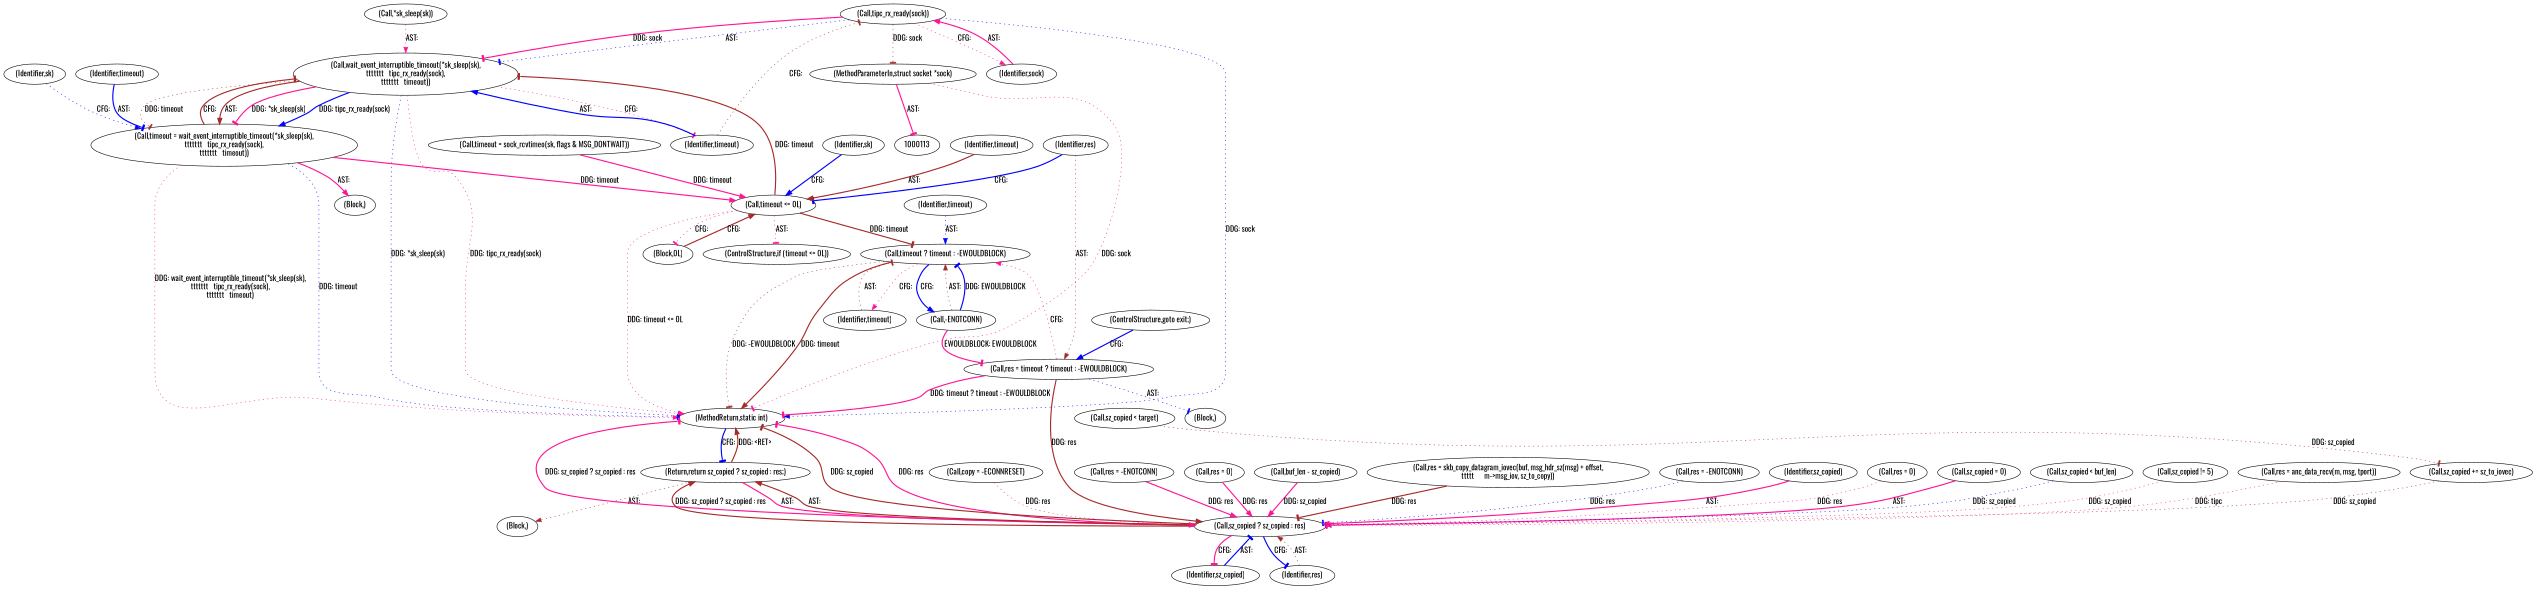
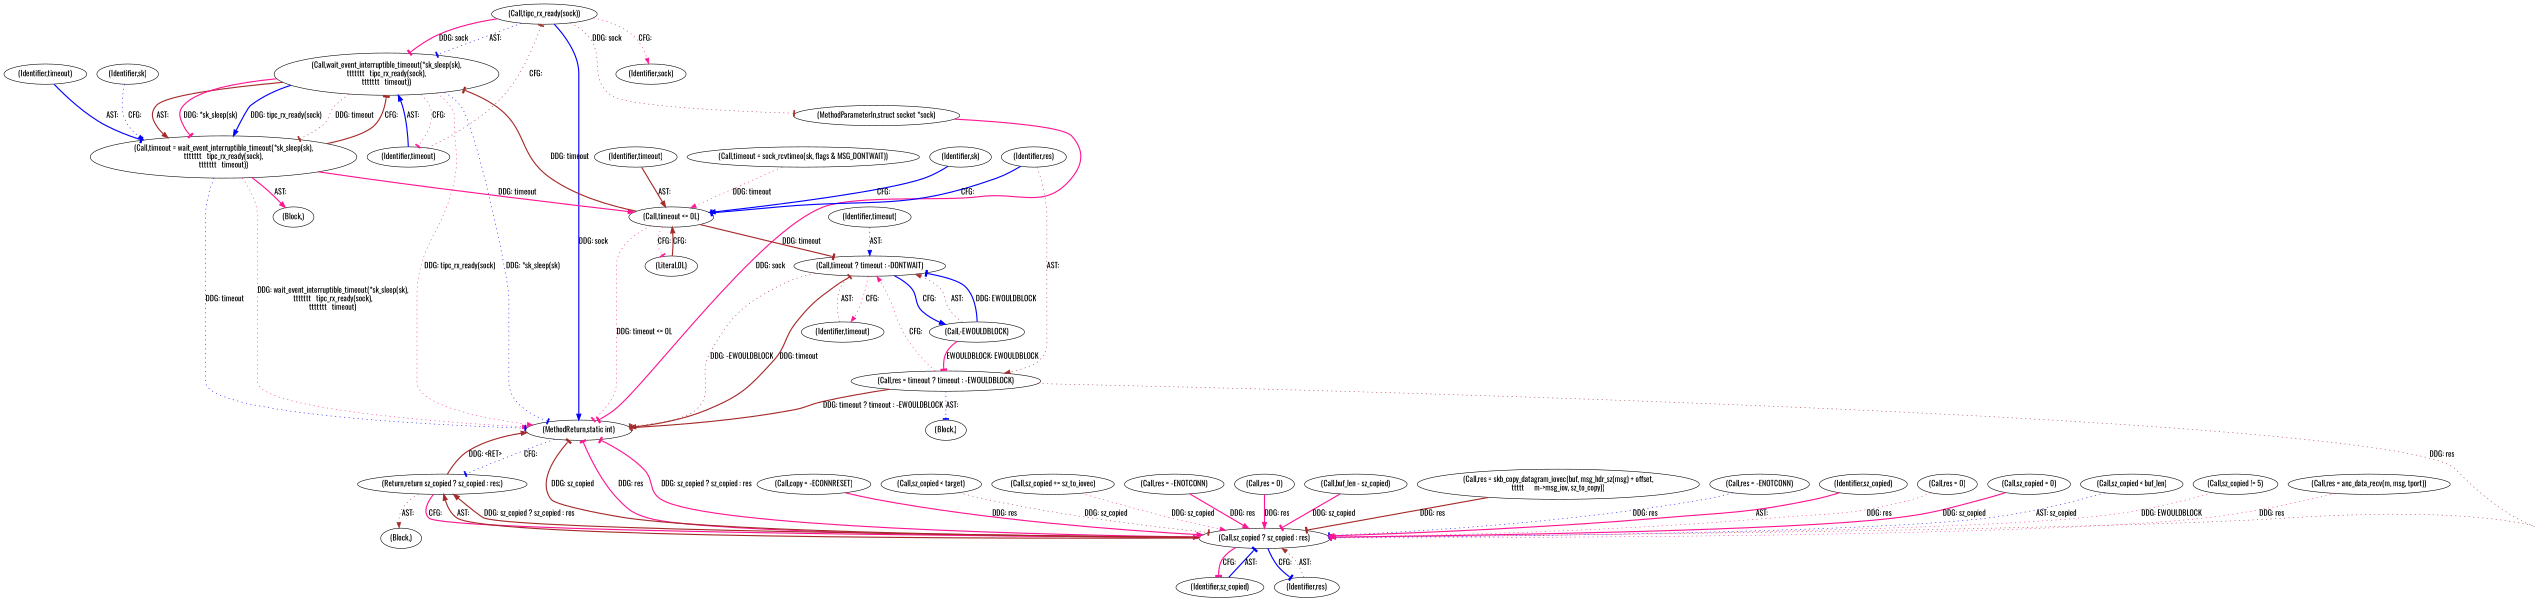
(406, 14) -> none
(980, 37) -> none
(917, 145) -> none
(660, 175) -> (739, 186)
(668, 254) -> (671, 266)
(777, 254) -> none
(945, 254) -> (870, 266)
(1082, 276) -> (952, 198)
(627, 287) -> (617, 318)
(1226, 300) -> (579, 216)
(956, 320) -> (977, 332)
(1151, 320) -> none
(887, 405) -> (762, 415)
(1799, 438) -> (1082, 517)
(721, 444) -> (511, 456)
(1077, 494) -> (2395, 451)
(1285, 497) -> (1312, 510)
(788, 502) -> (436, 514)
(1900, 502) -> (1964, 514)
(1994, 502) -> (2056, 514)
(2110, 502) -> (2172, 514)
(2209, 502) -> (2272, 514)
(2135, 510) -> (1150, 513)
(1052, 513) -> (1020, 520)
